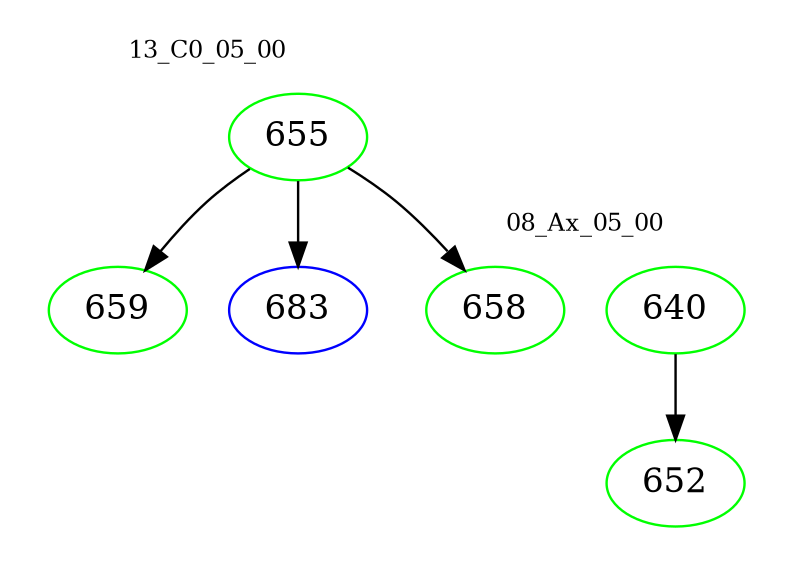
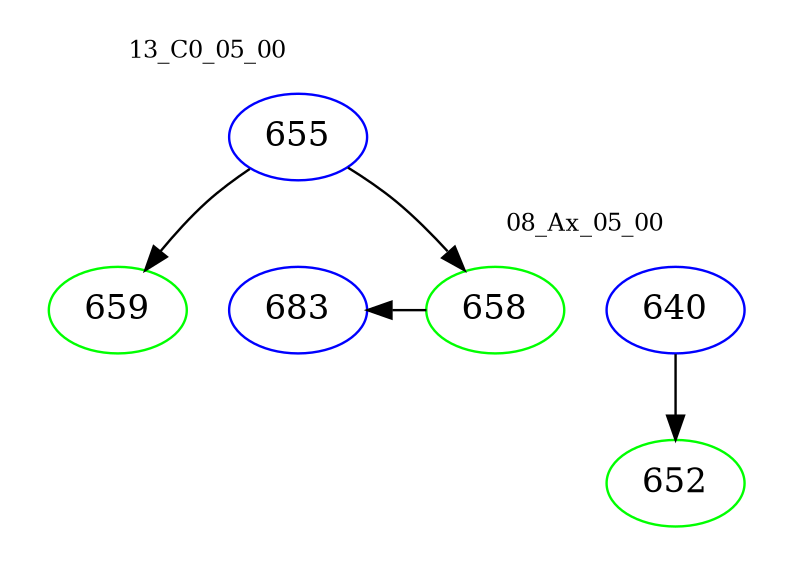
(298, 137) -> (298, 137)
(298, 212) -> (409, 310)
(676, 310) -> (676, 310)
